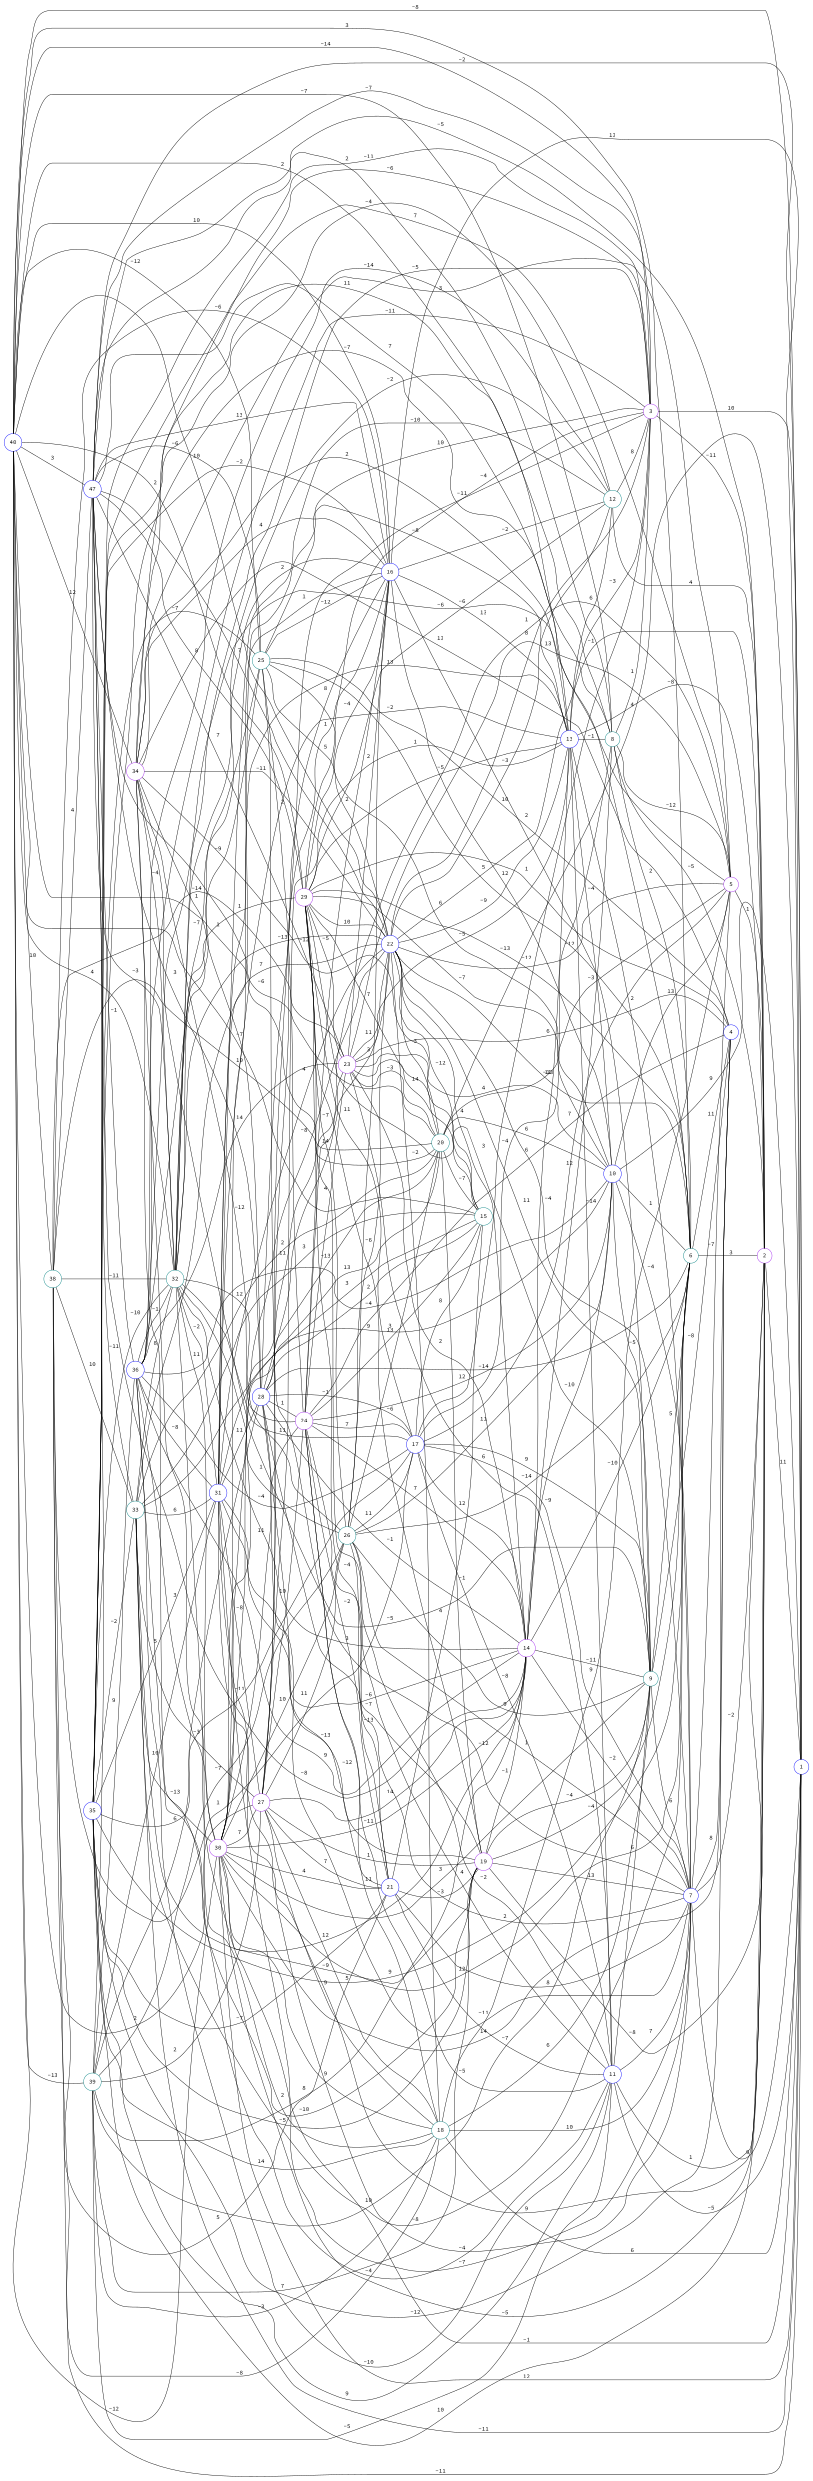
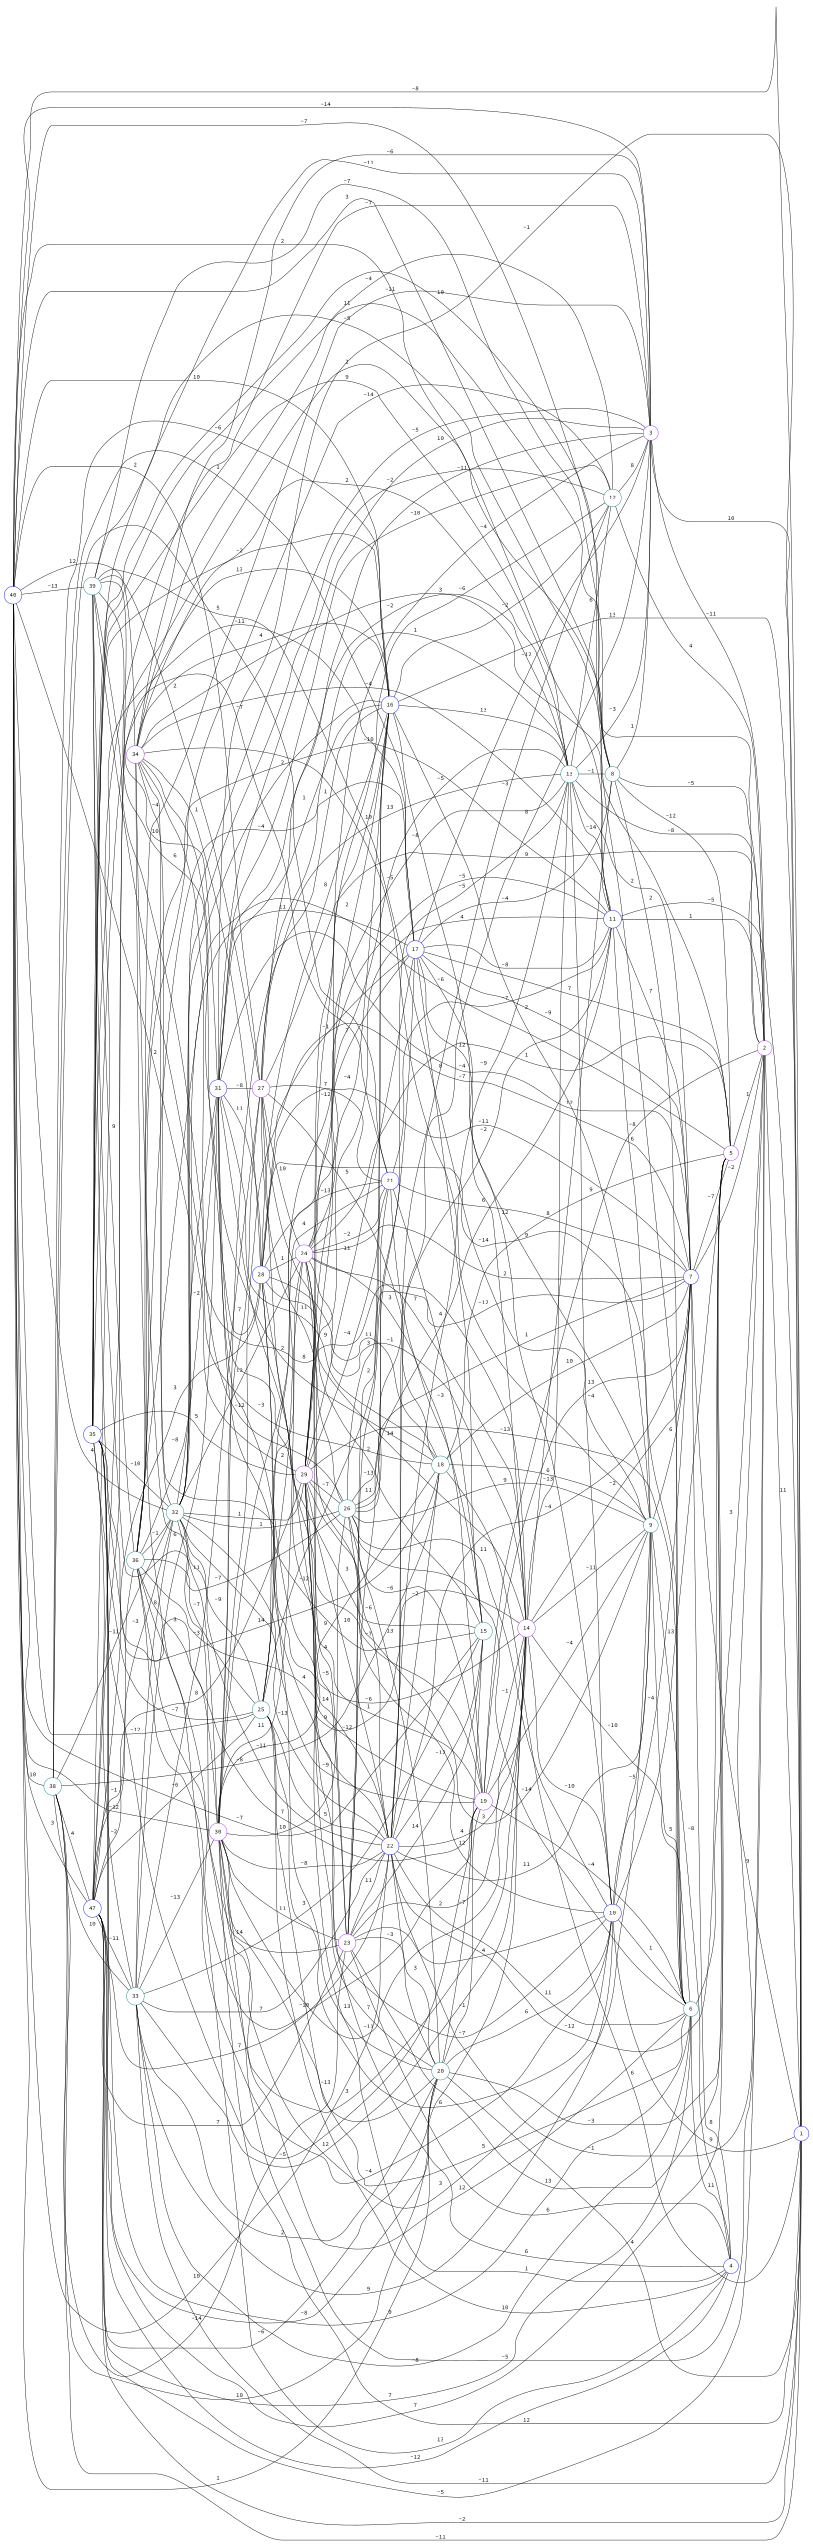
(570, 739) -> (570, 774)
(135, 1370) -> (135, 1560)
(158, 1644) -> (199, 1429)
(709, 1895) -> none
